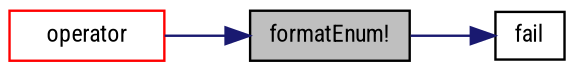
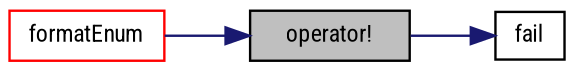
(87, 36) -> (87, 36)
(330, 36) -> (330, 36)
